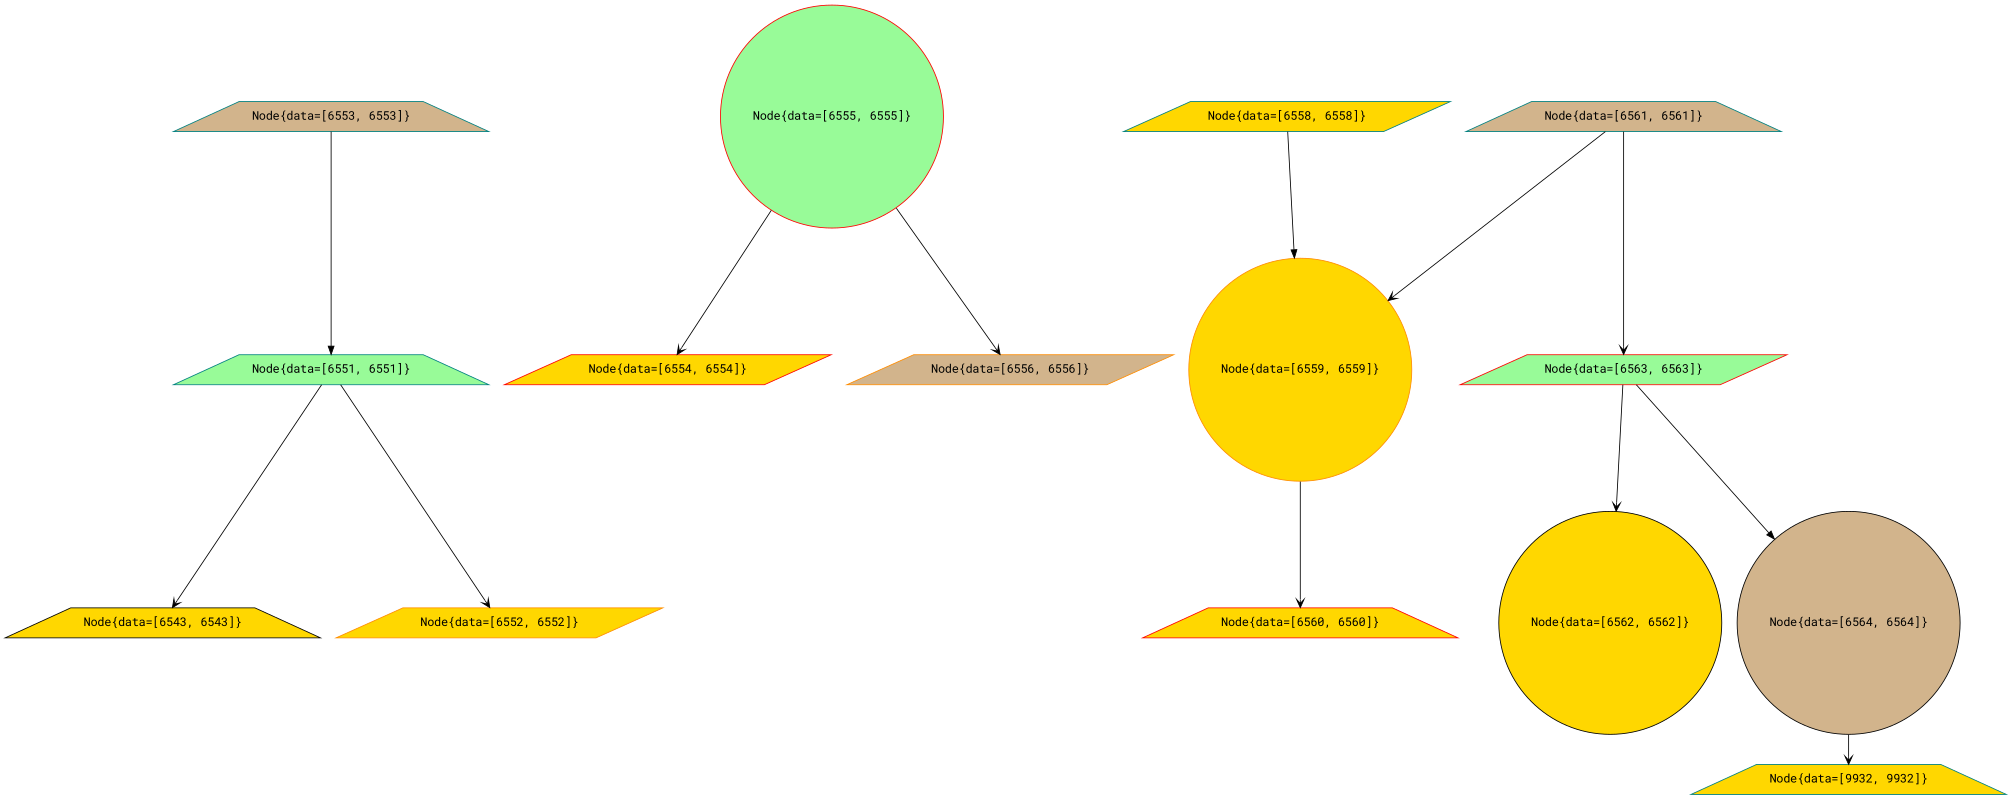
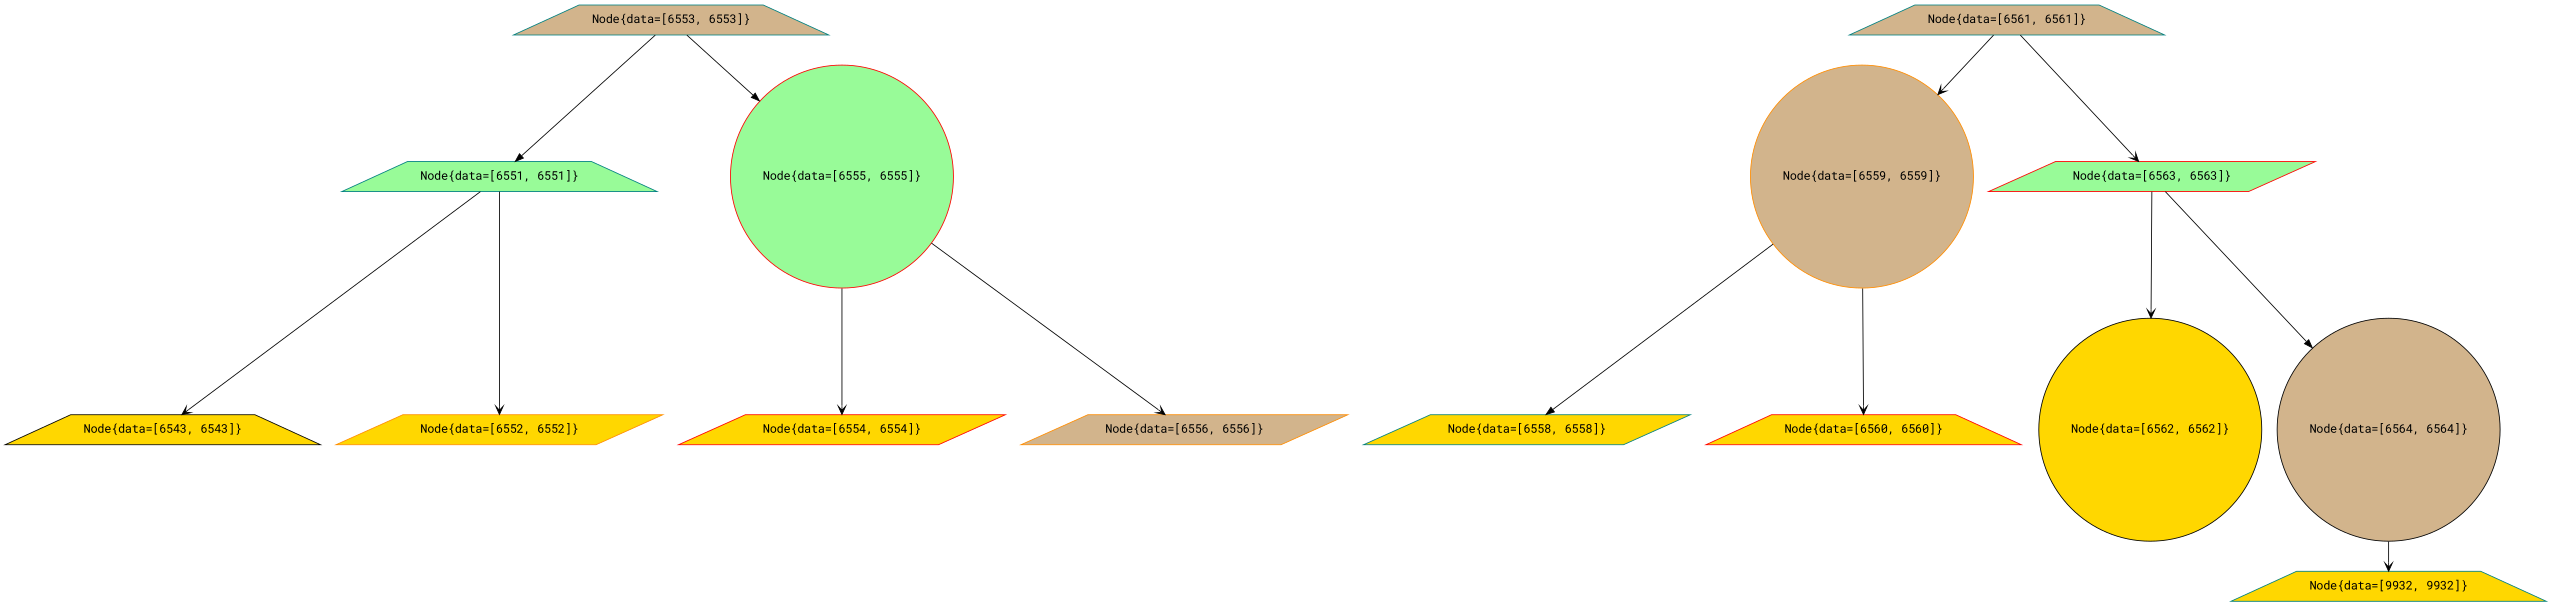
none -> (720, 65)
(1291, 191) -> (1663, 327)
(1300, 370) -> (1862, 177)
